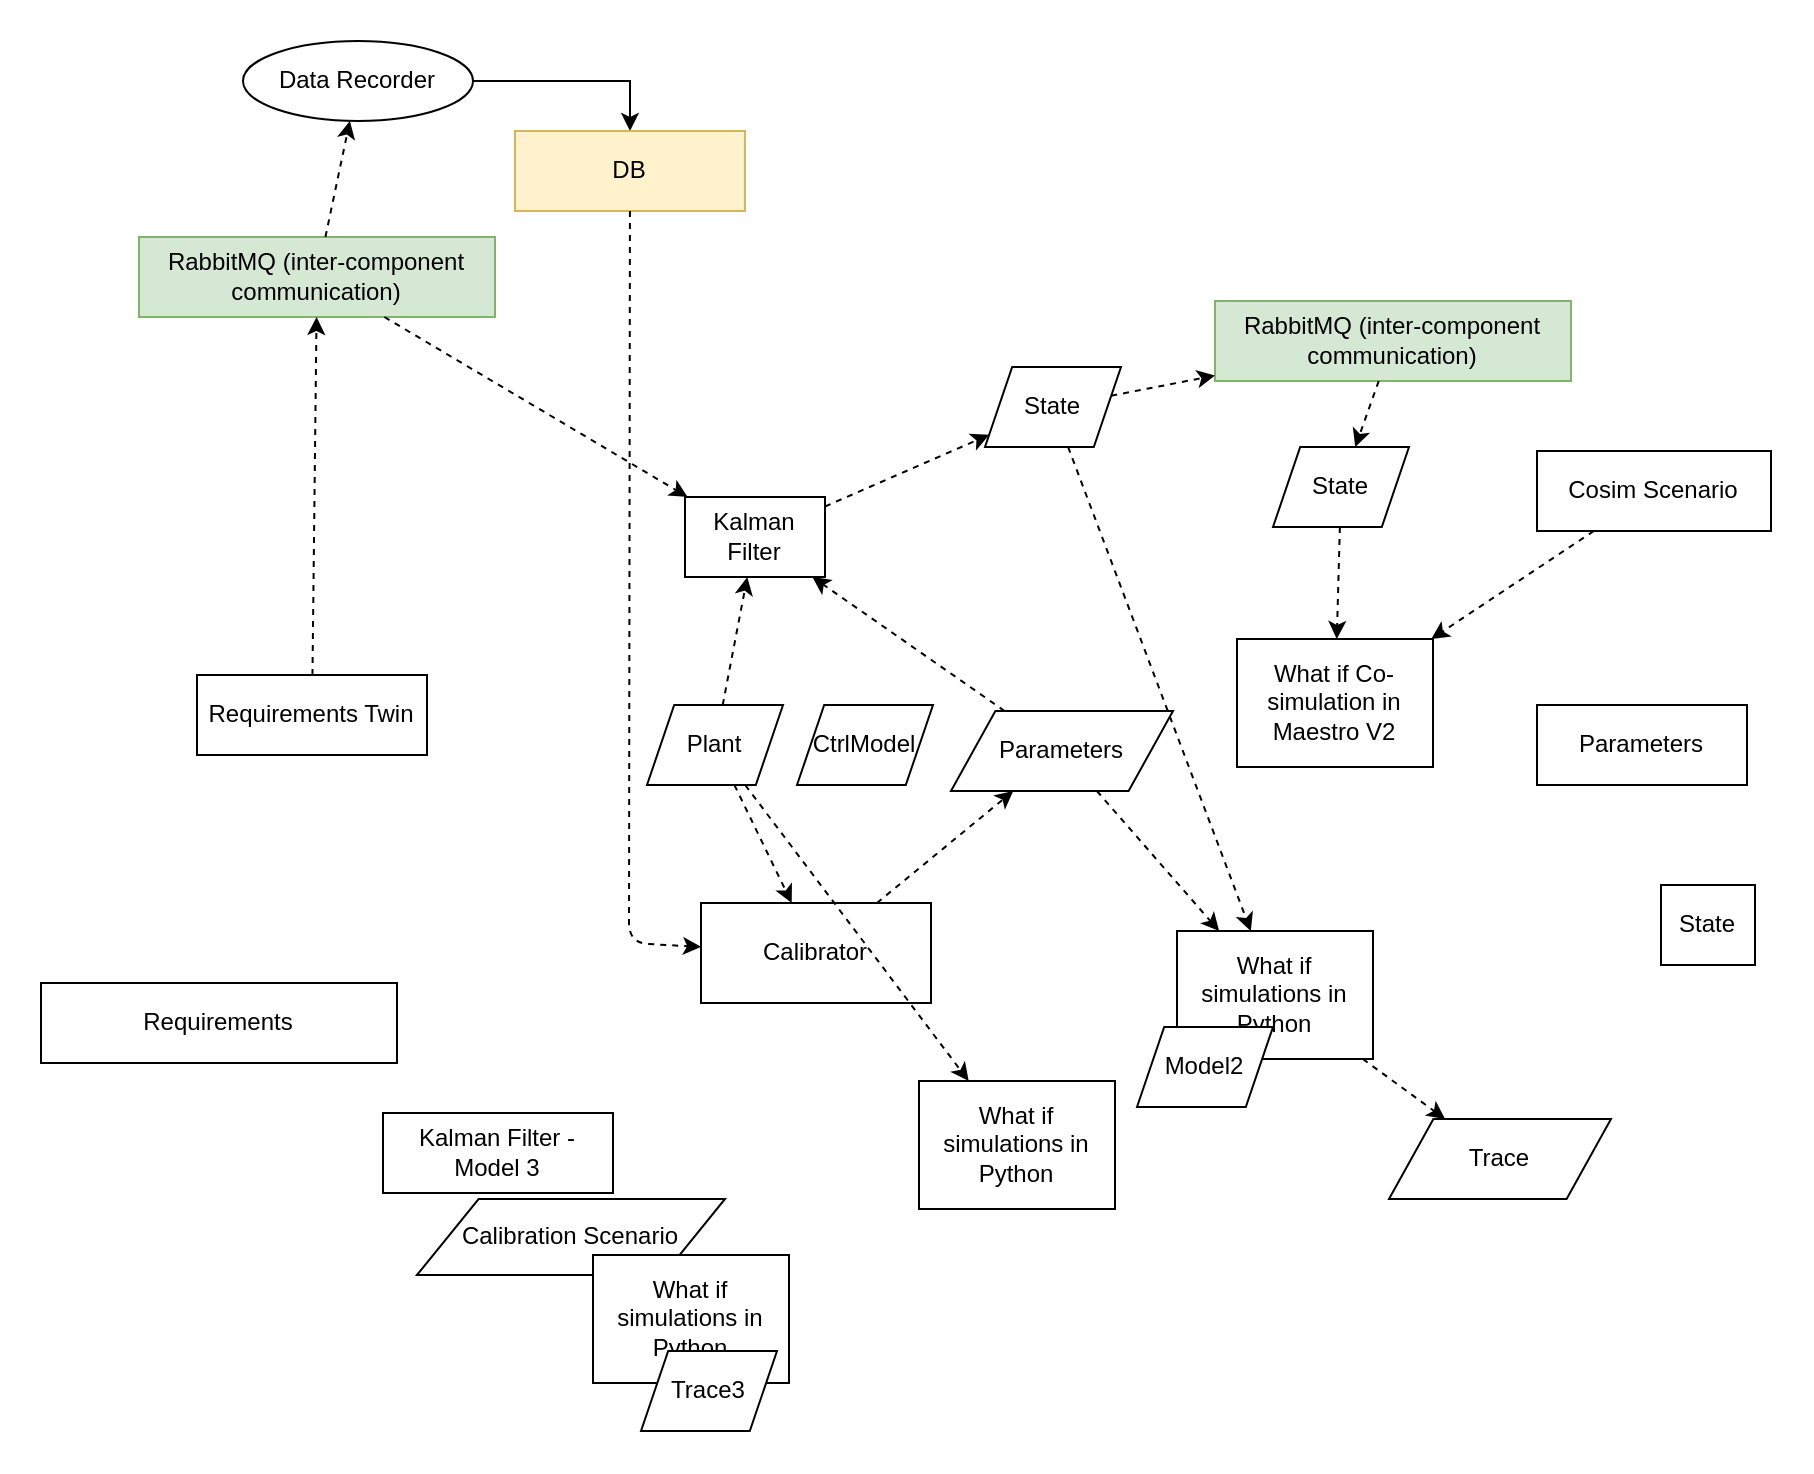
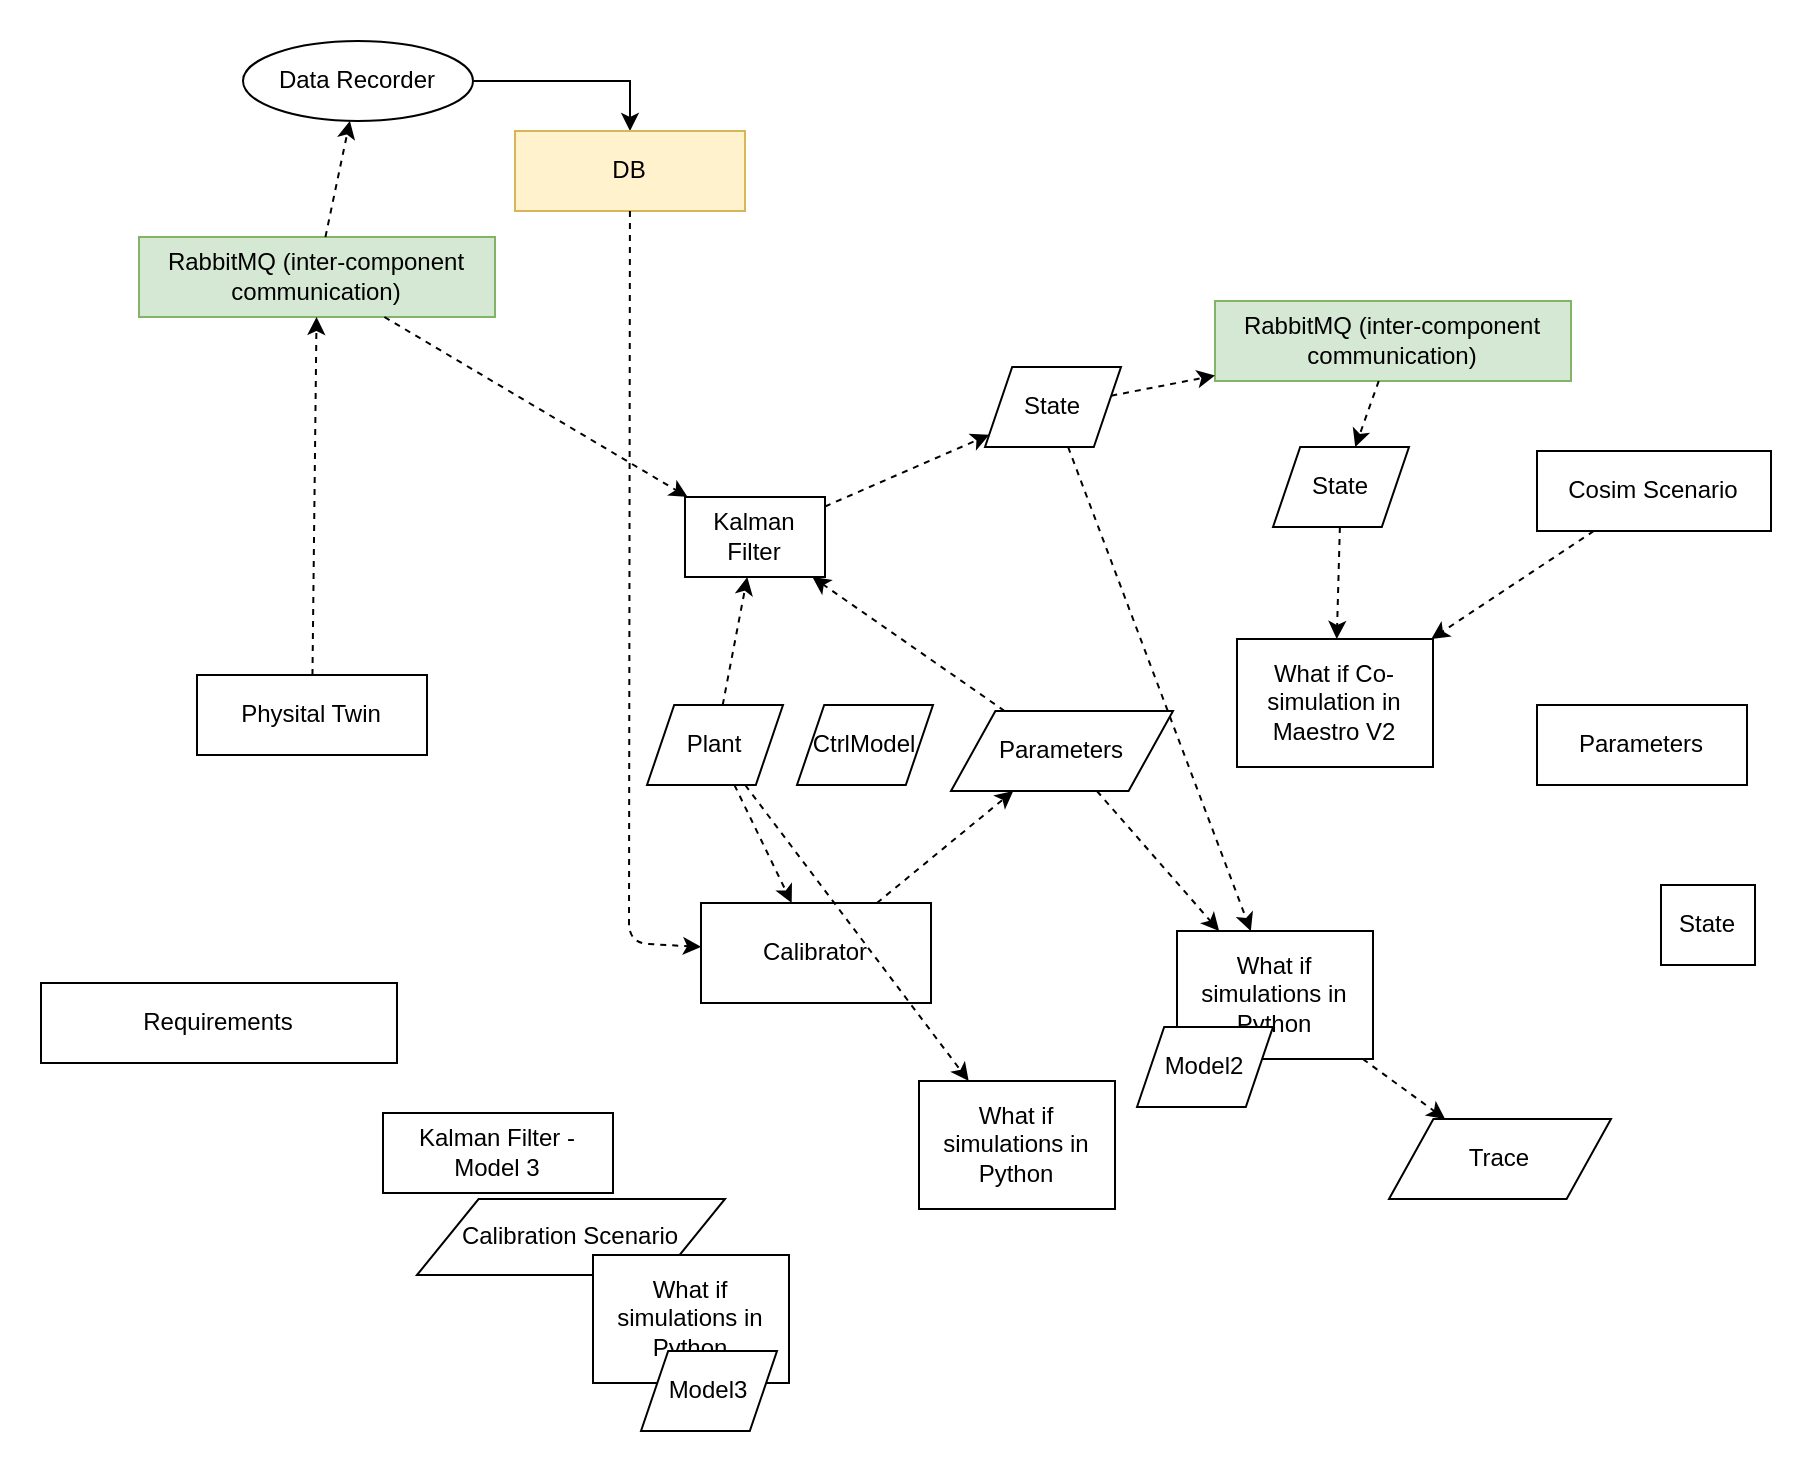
(312, 715) -> (312, 715)
(709, 1391) -> (709, 1391)
